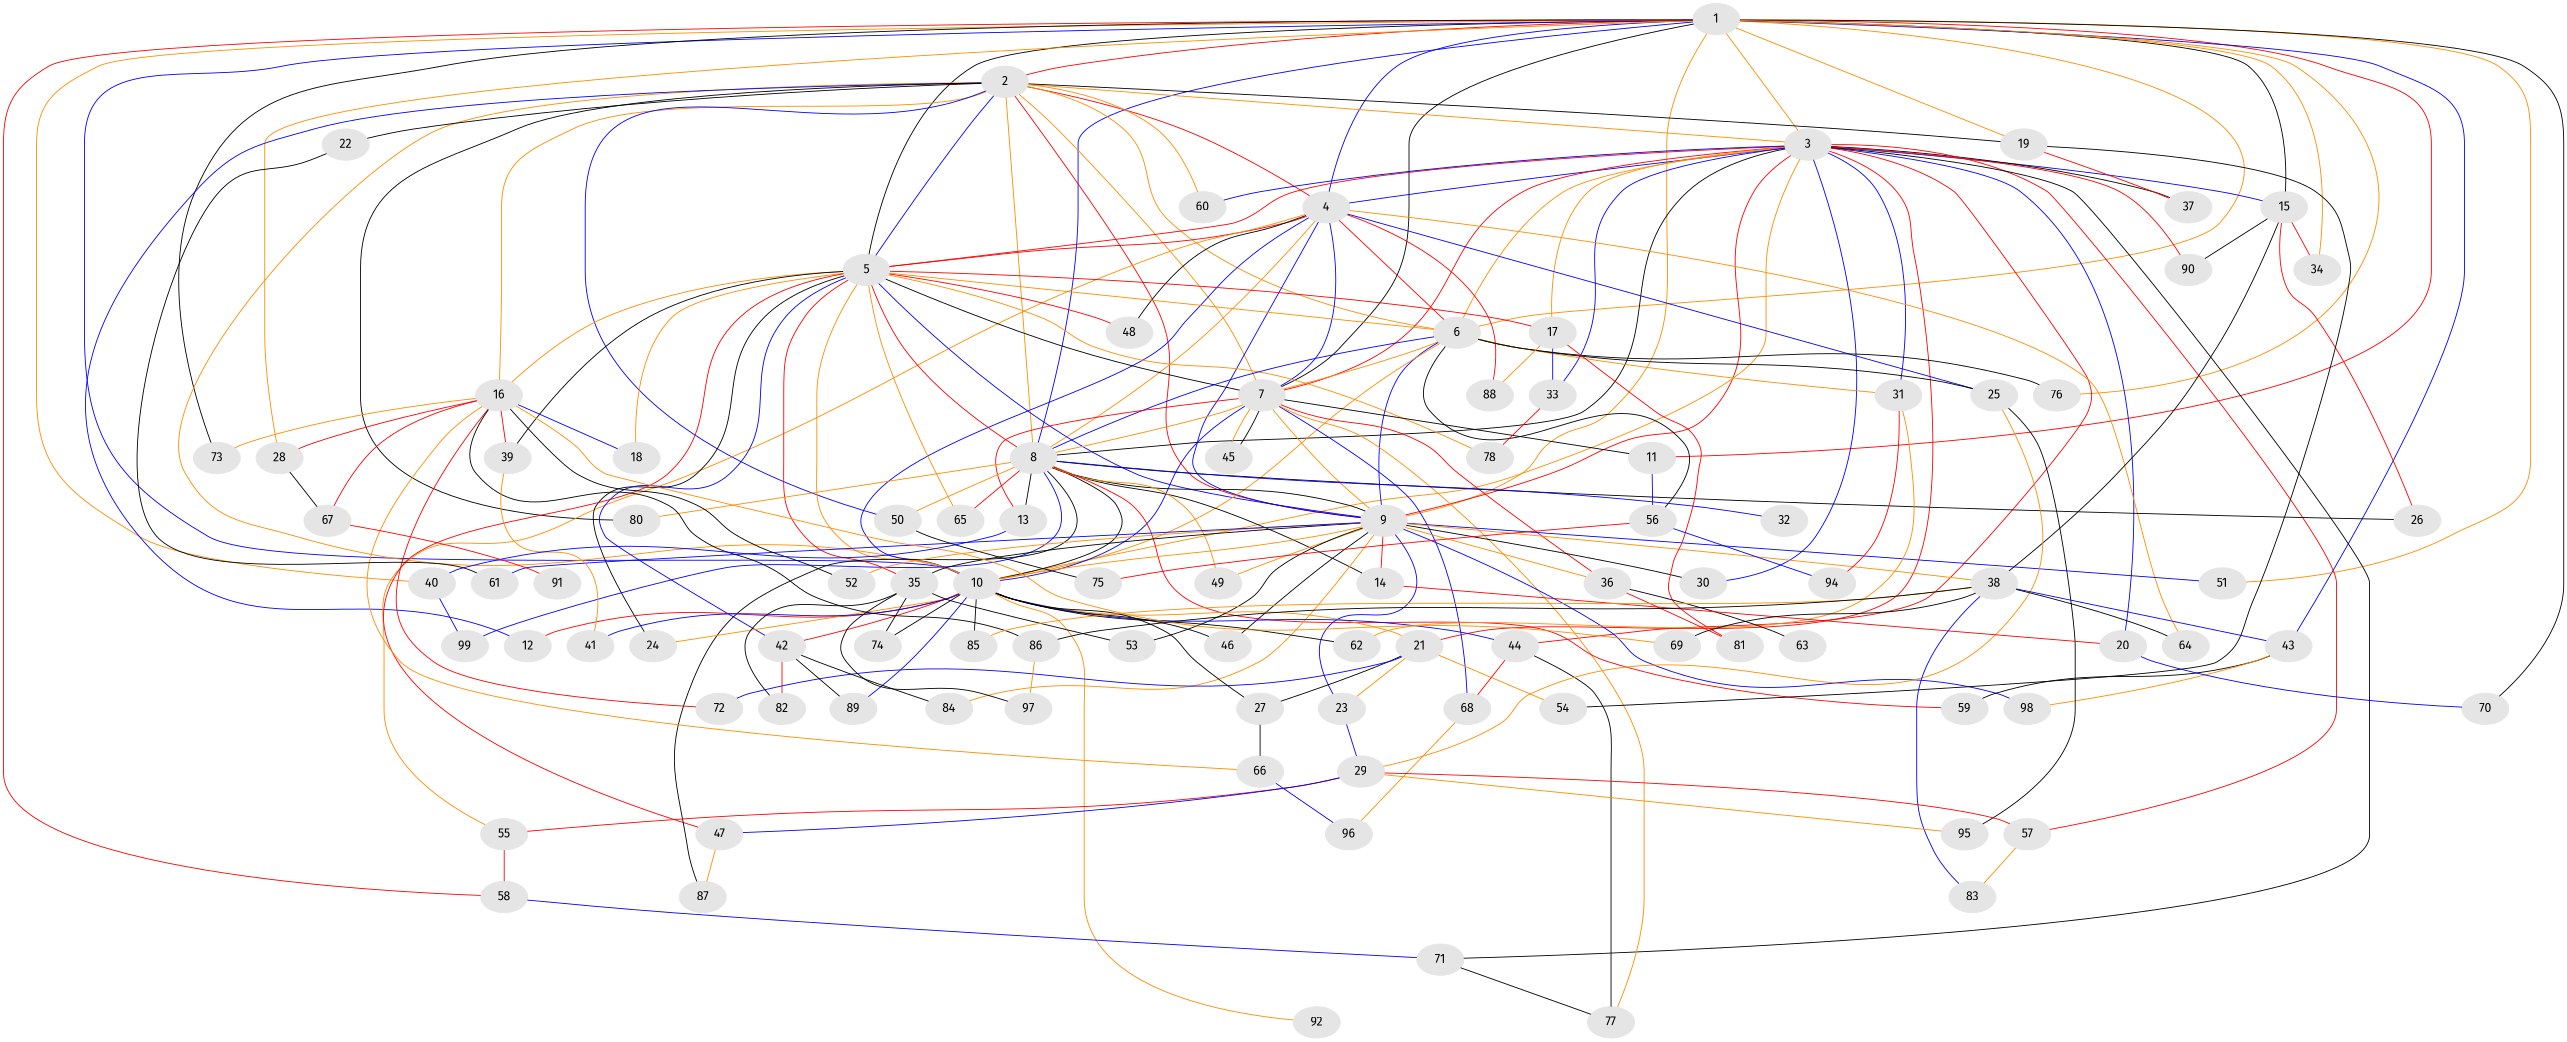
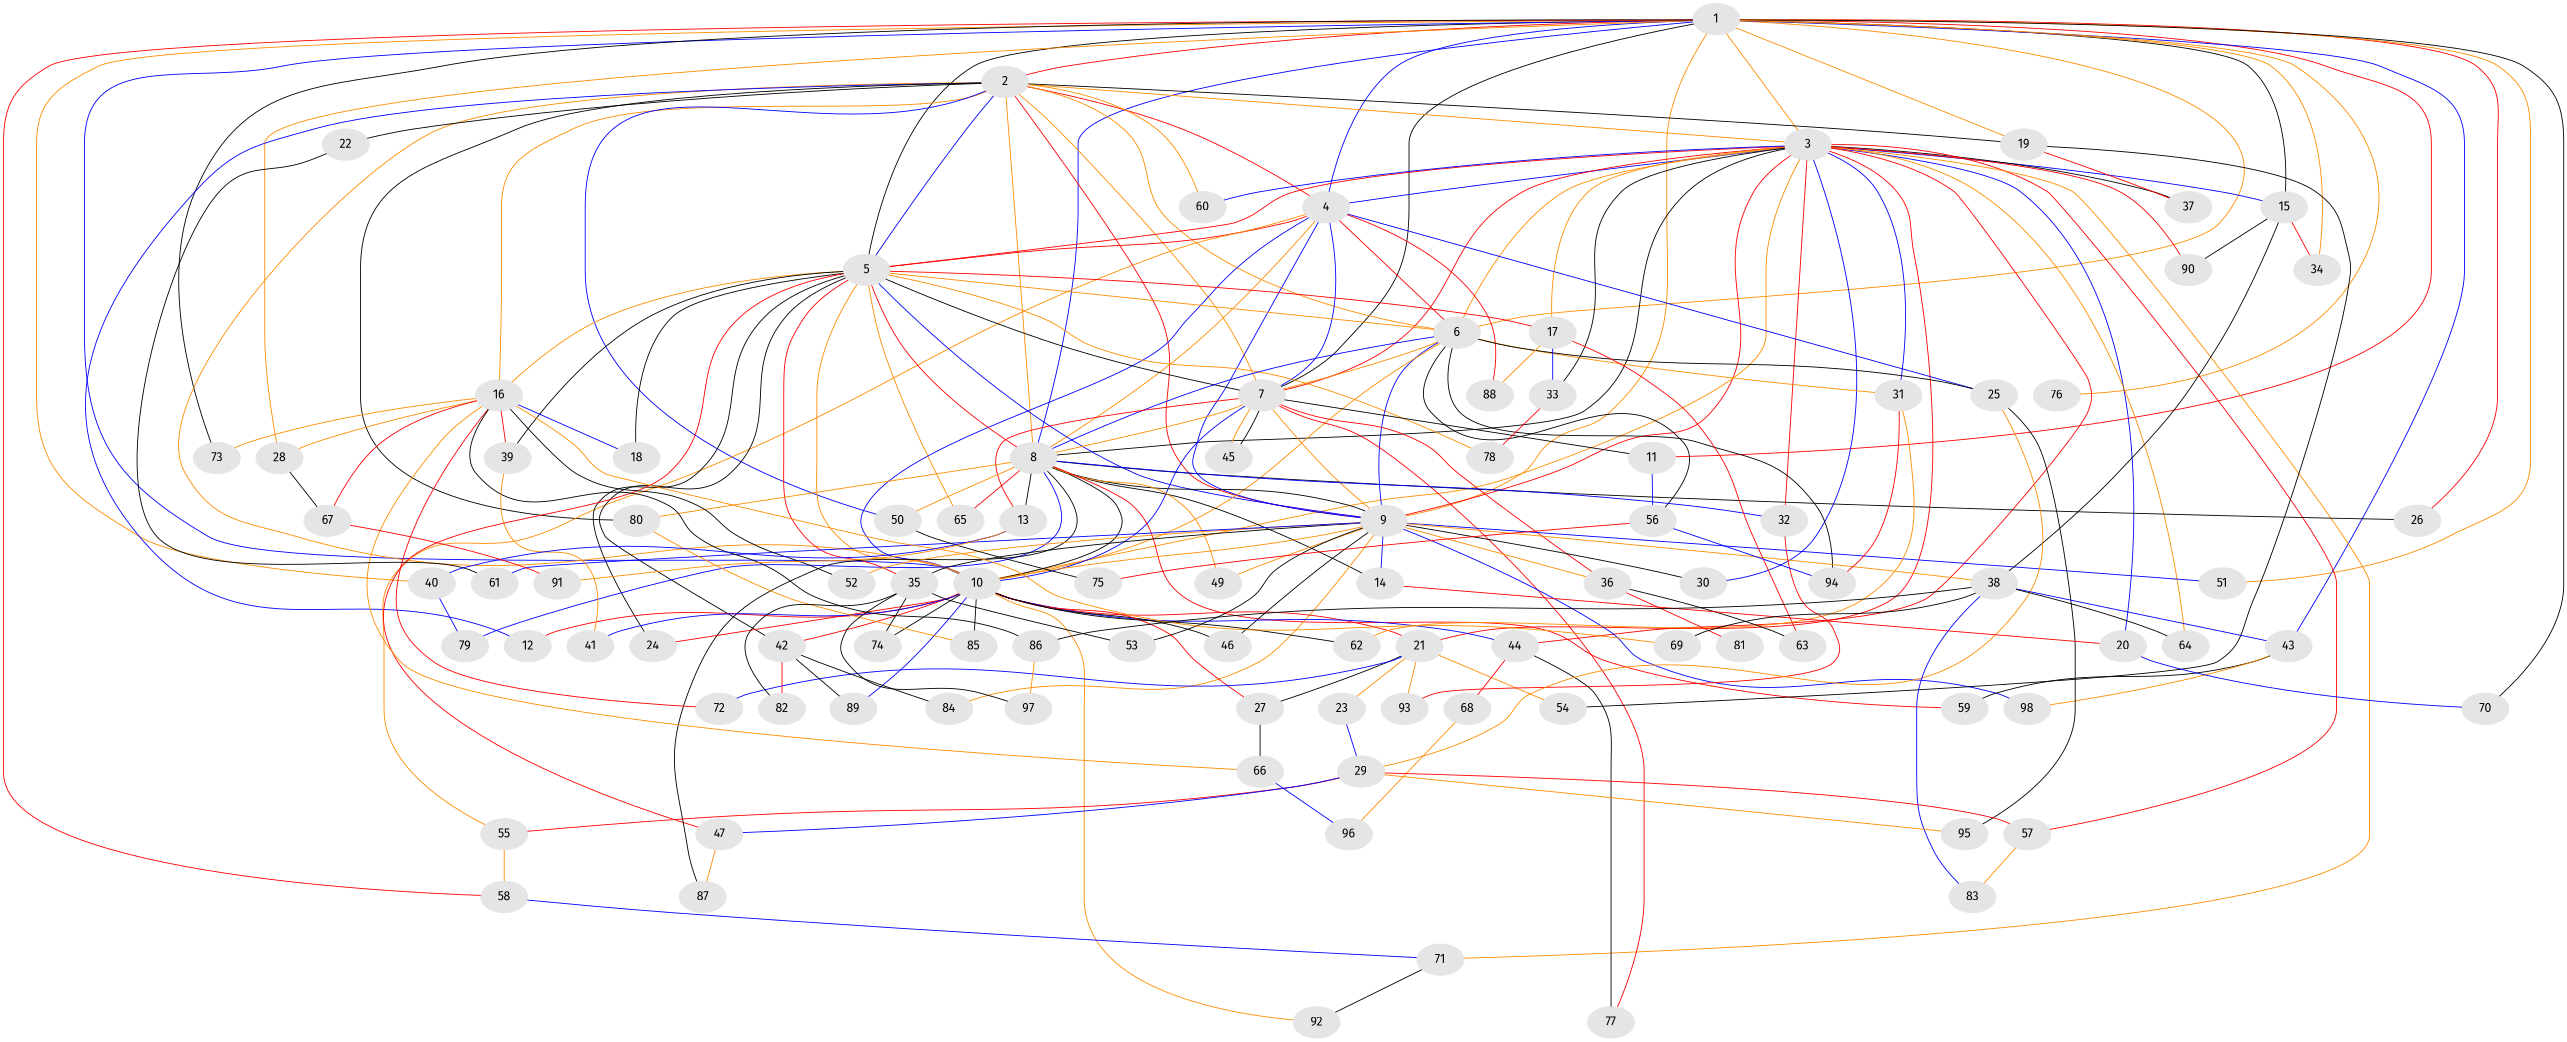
(1611, 205) -> (1611, 205)
(1883, 300) -> (2090, 320)
(691, 306) -> (691, 306)
(1129, 333) -> none
none -> (1796, 333)
(2339, 354) -> (2463, 61)
(1746, 357) -> (1606, 436)
(387, 422) -> (387, 422)
(1698, 472) -> (1725, 465)
(692, 489) -> (692, 489)
(1412, 502) -> none
(1382, 552) -> (1382, 552)
none -> (698, 567)
(1333, 604) -> (790, 598)
(1199, 613) -> (1199, 613)
(1370, 615) -> none
(797, 623) -> (797, 623)
(1164, 631) -> (1164, 631)
(465, 646) -> (465, 646)
(1613, 688) -> (1516, 567)
none -> (1405, 709)
(2370, 803) -> (2370, 803)
(504, 866) -> (504, 866)
(1526, 991) -> (1379, 991)
